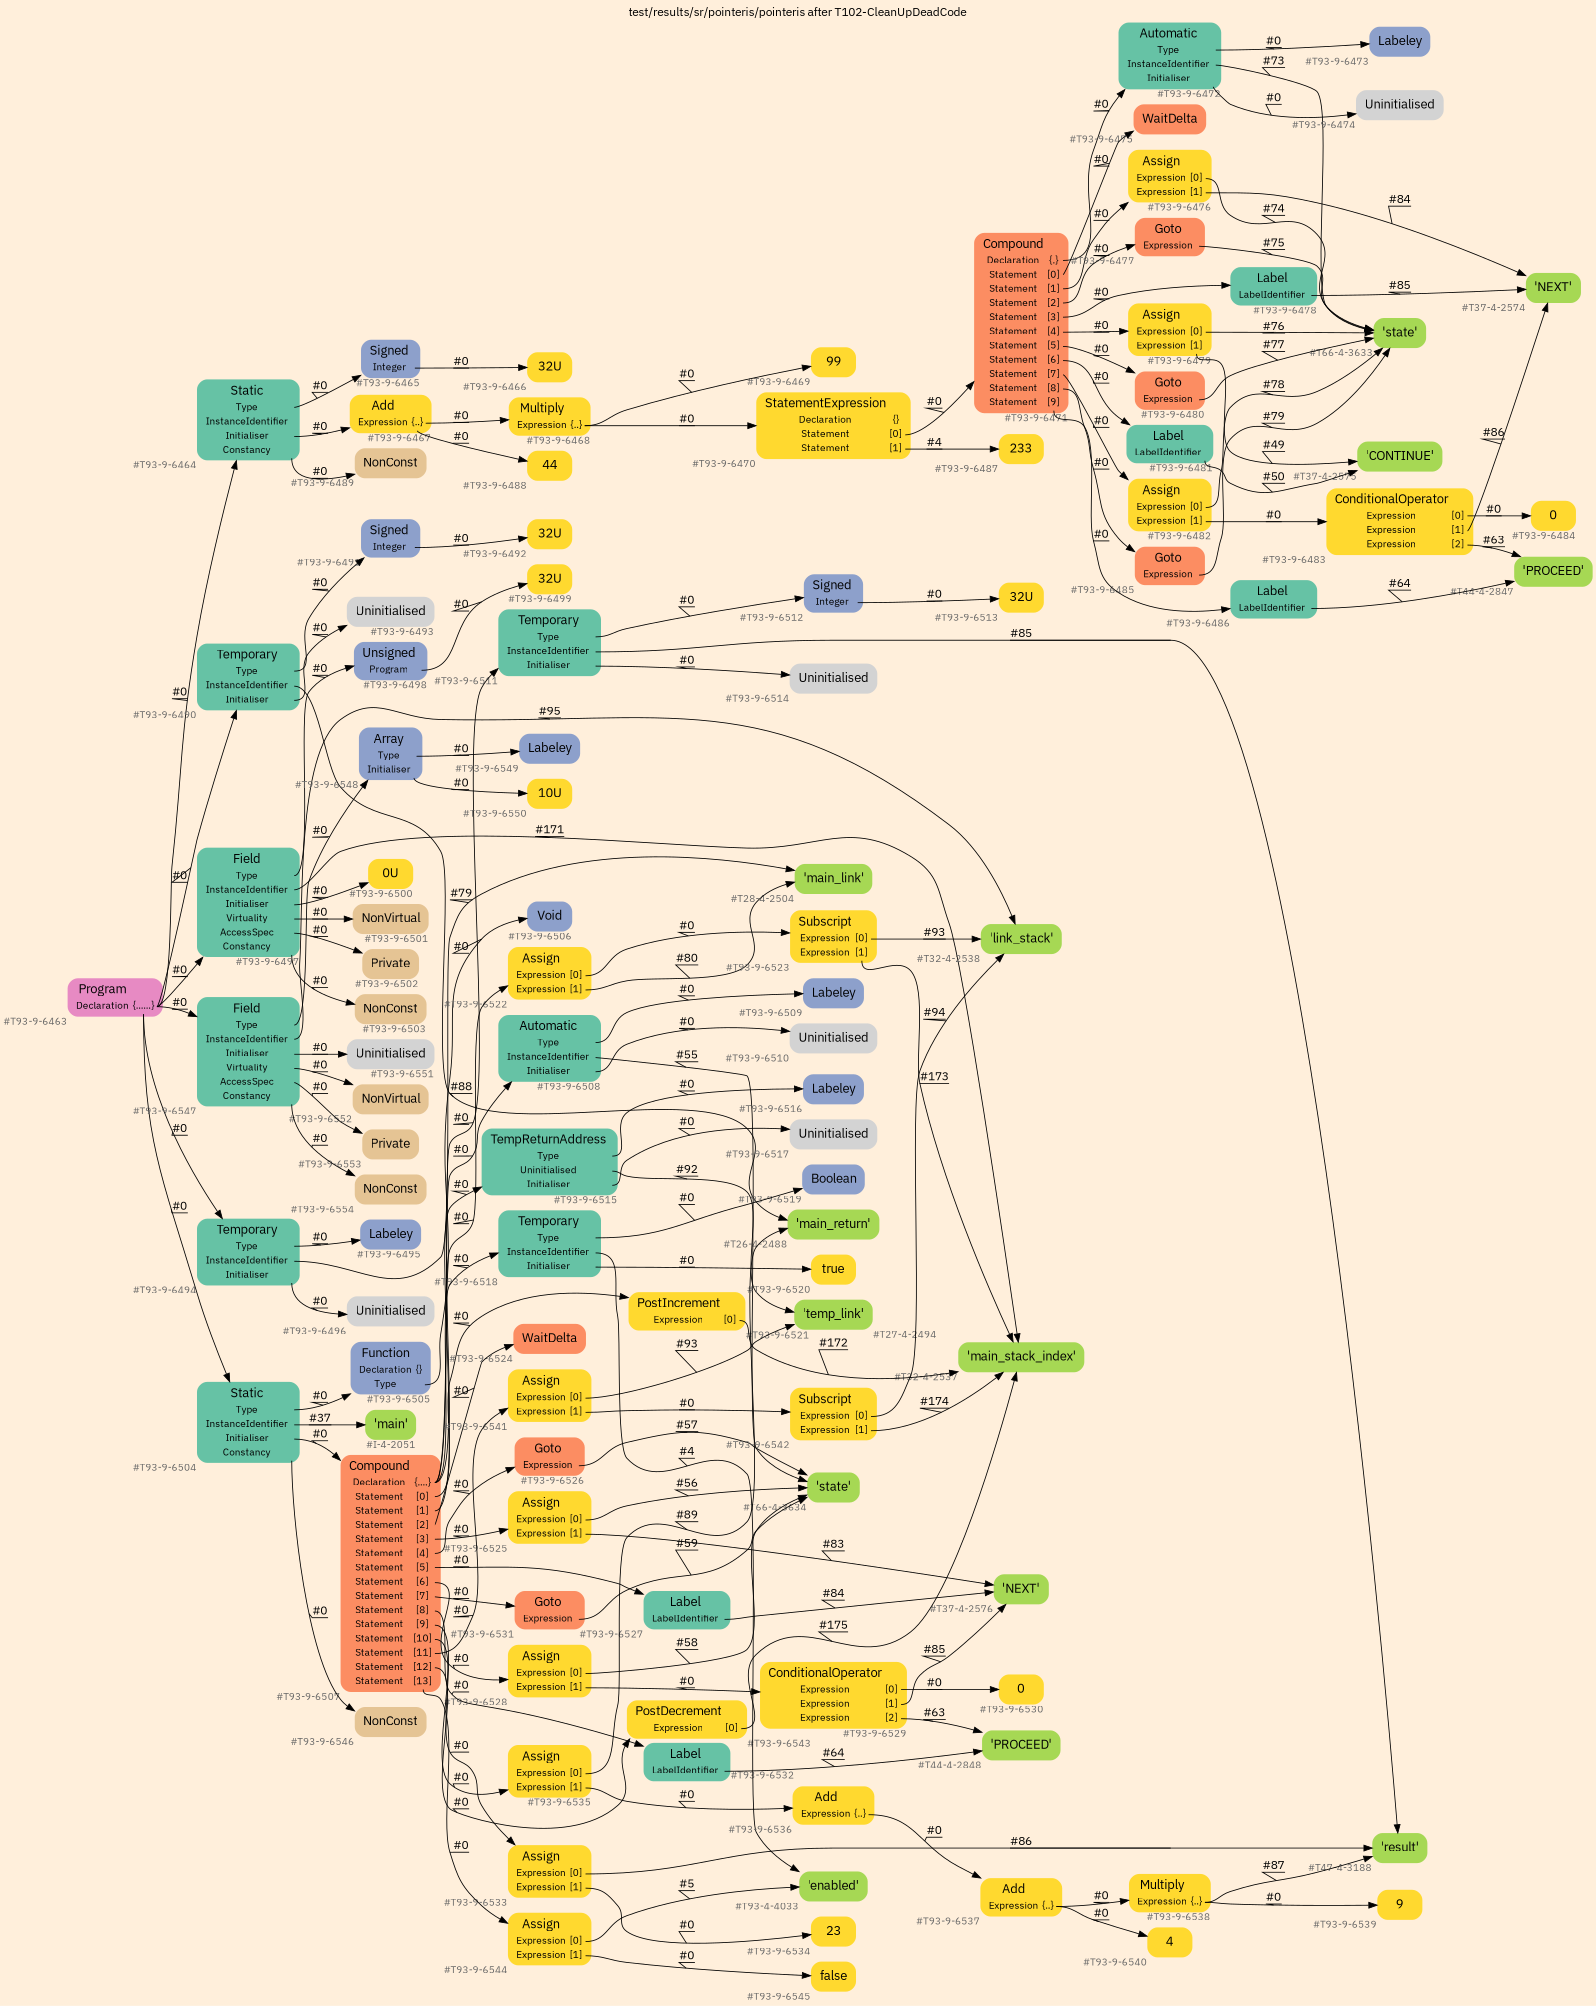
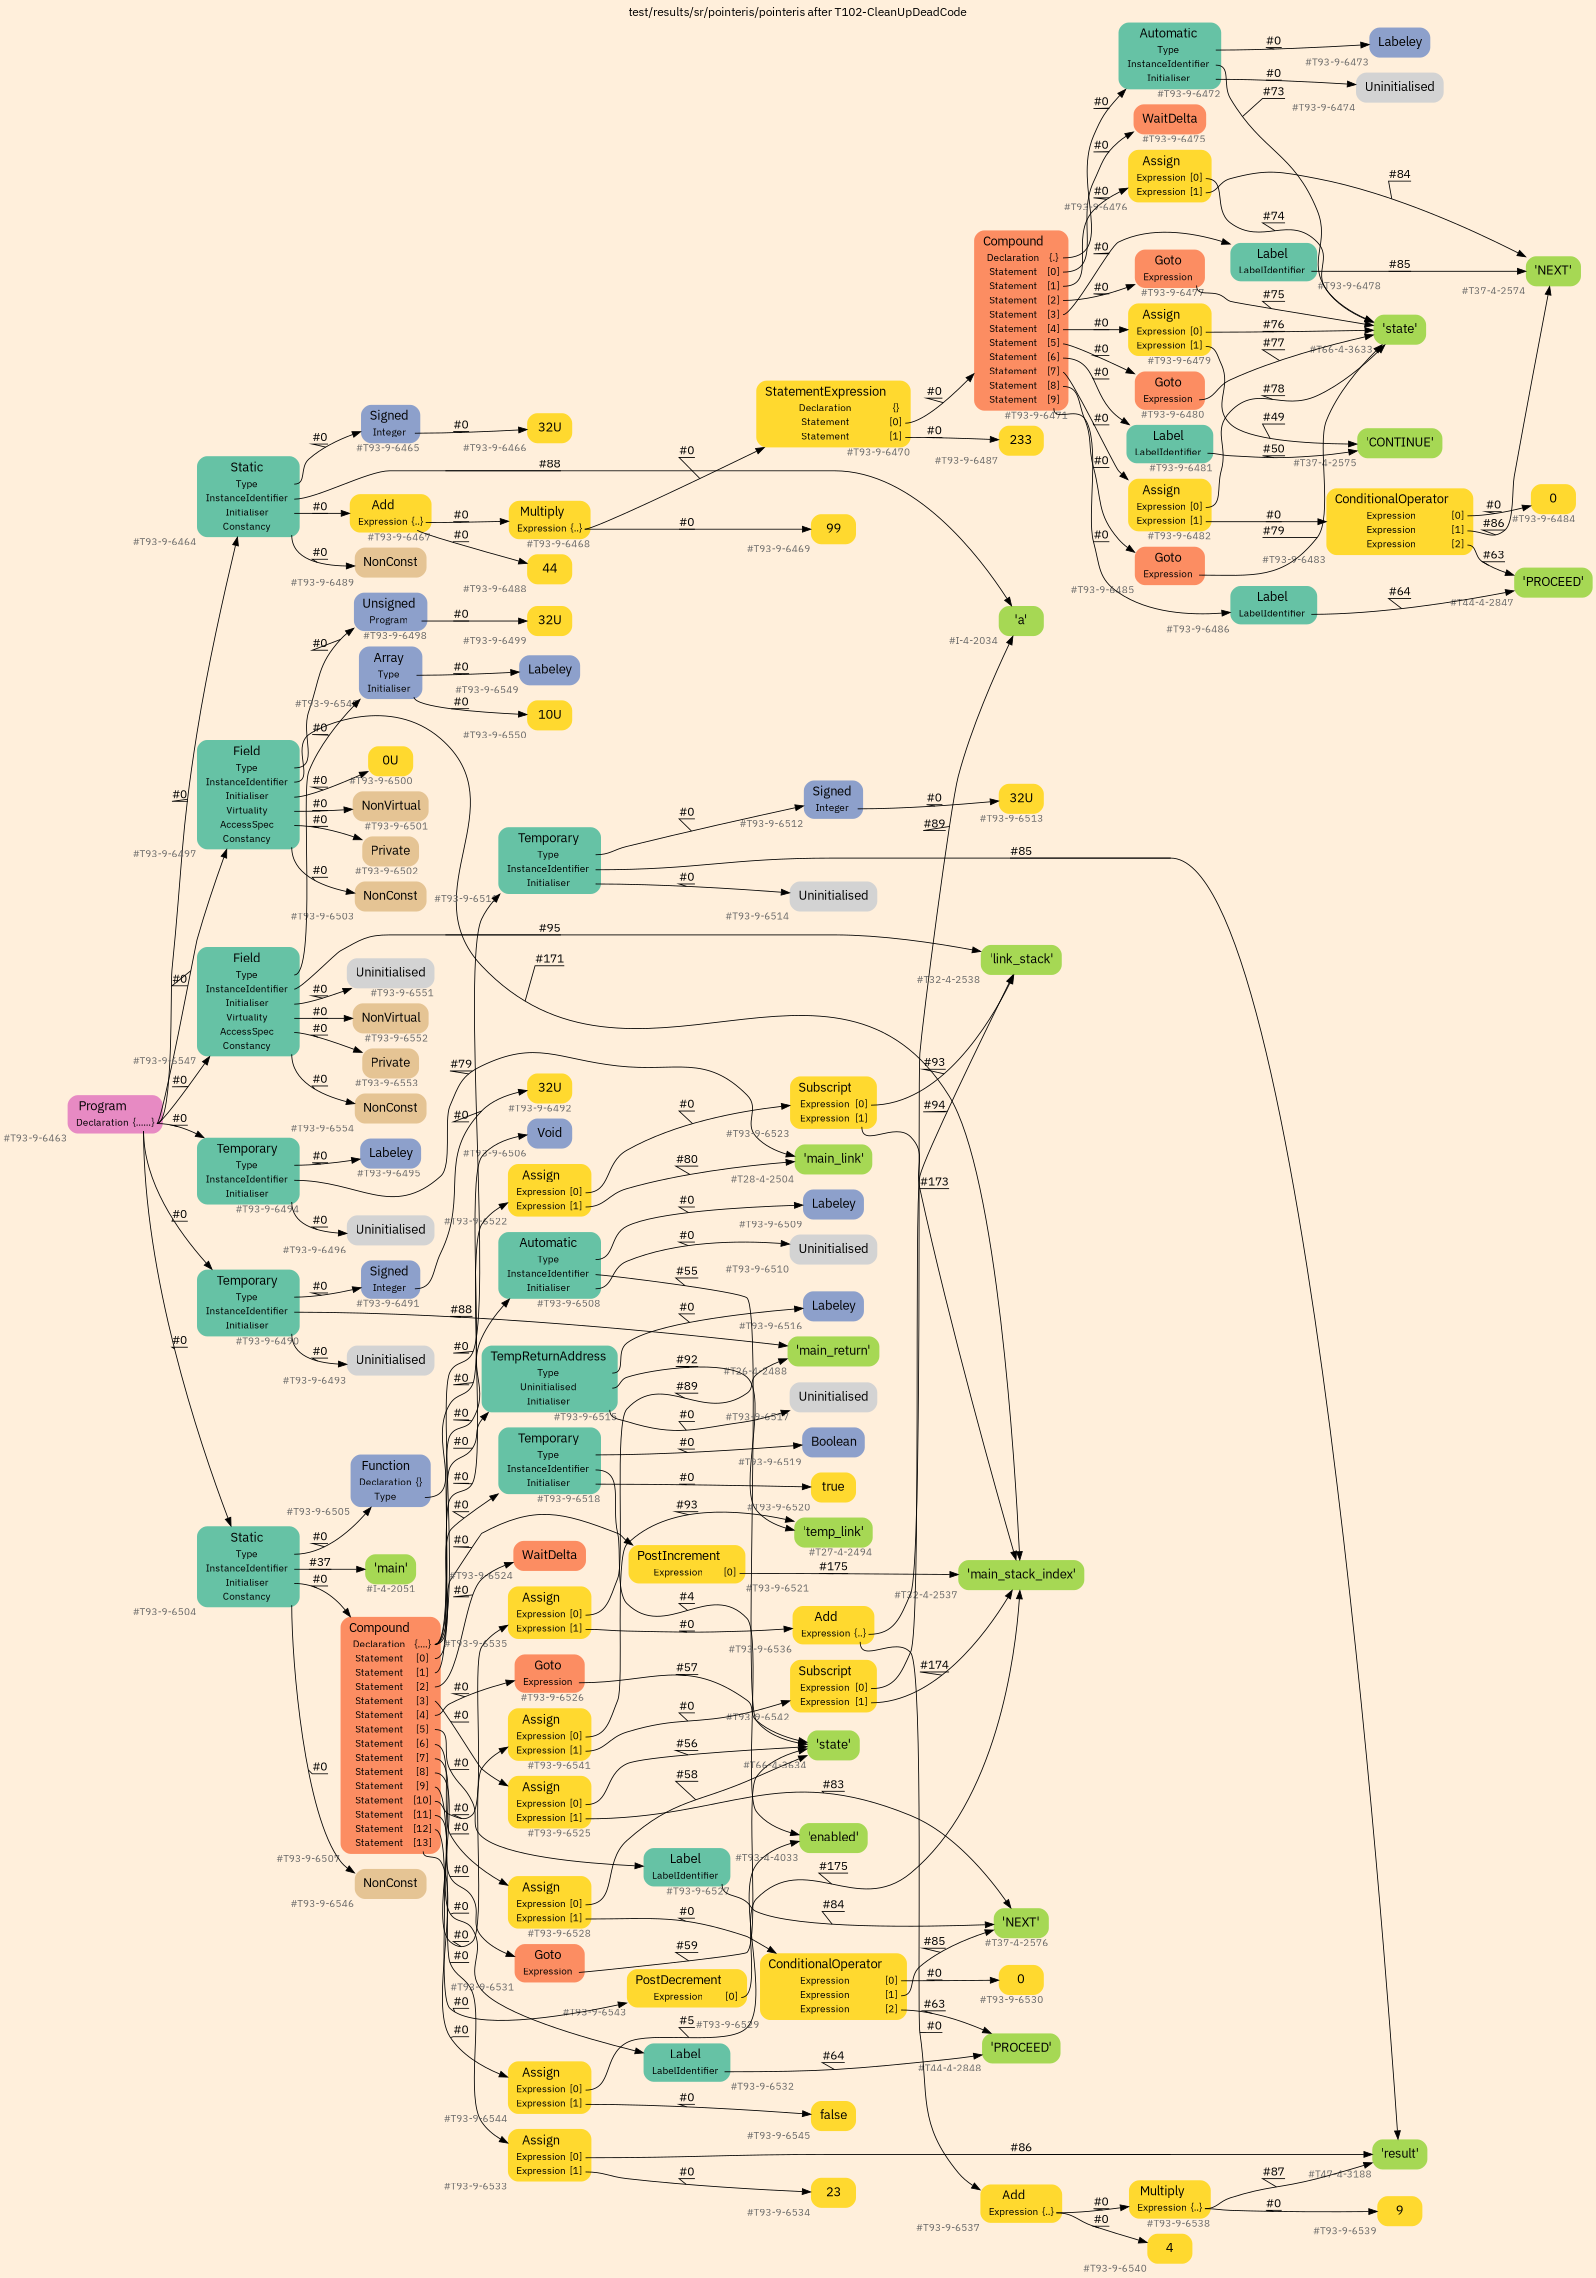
(934, 443) -> (934, 431)
none -> (1021, 621)
(833, 1343) -> (833, 1567)
